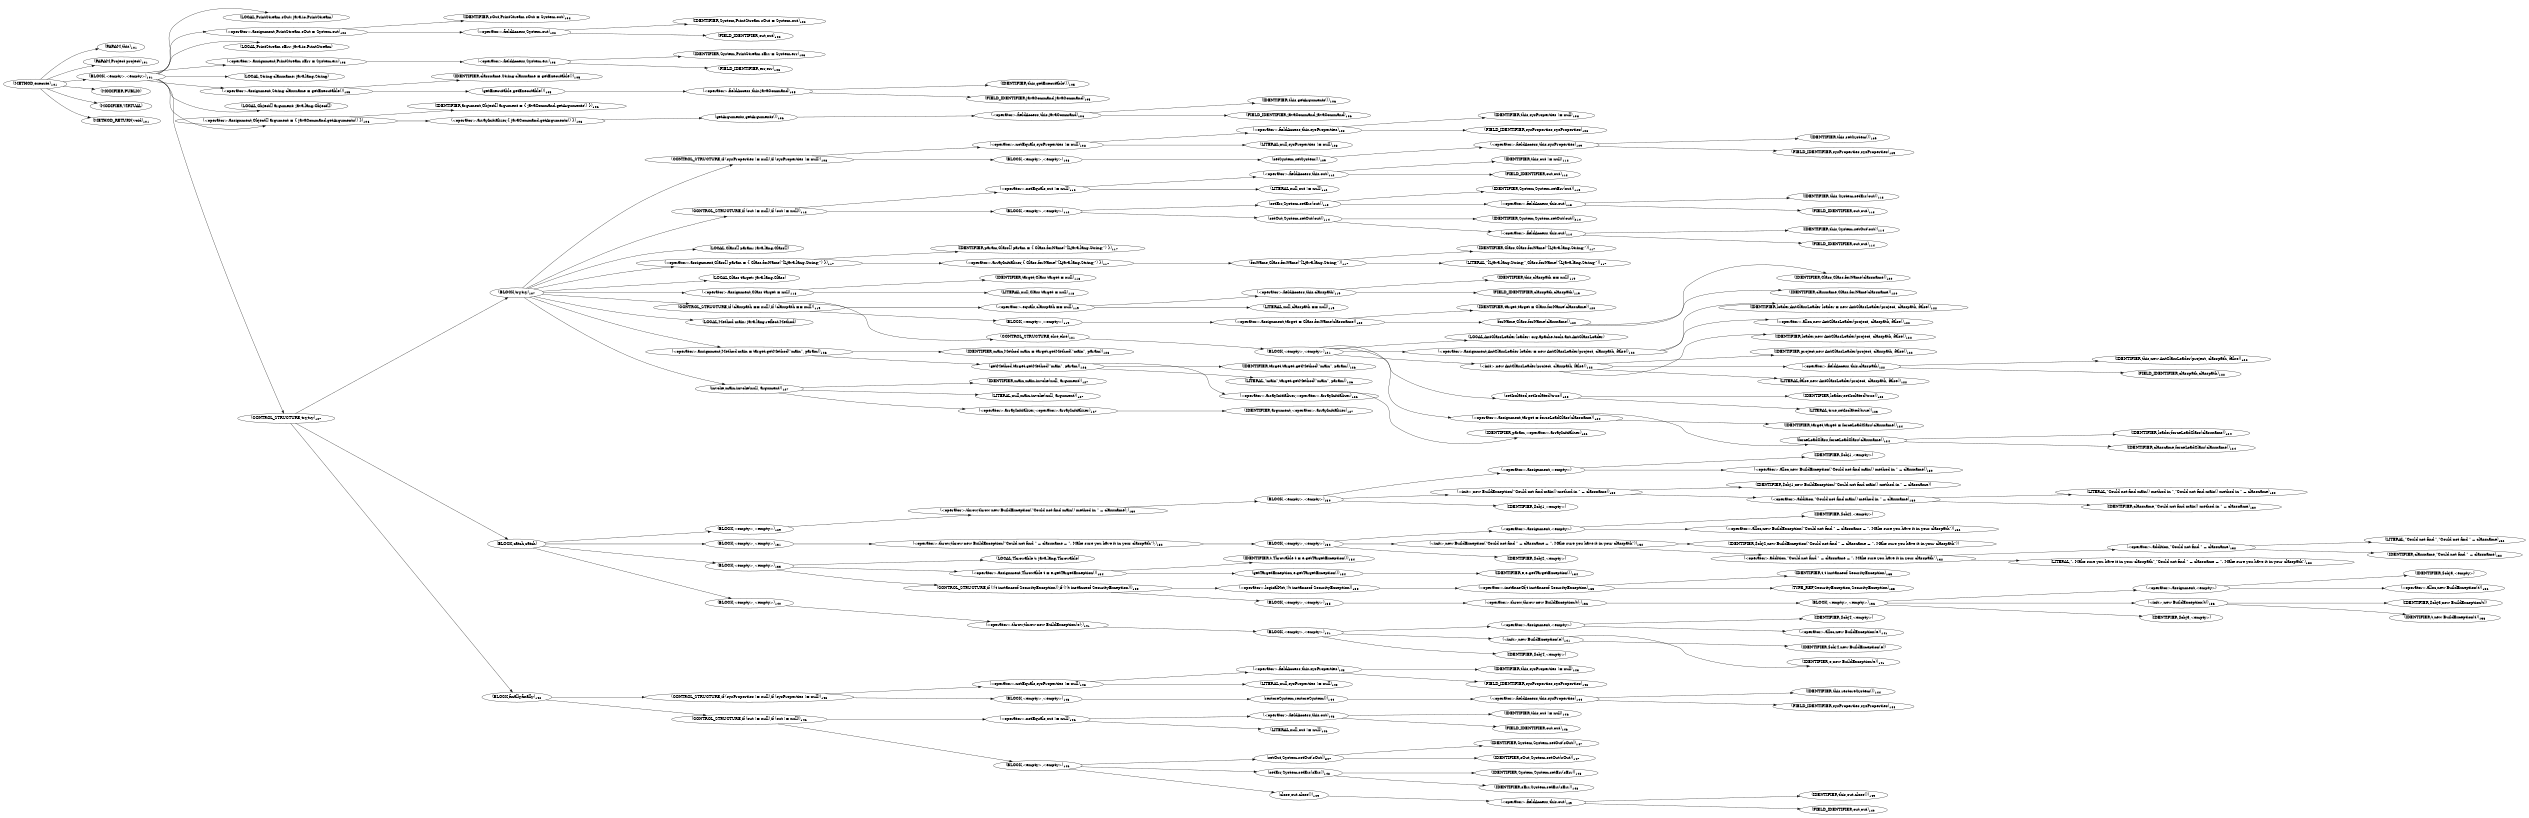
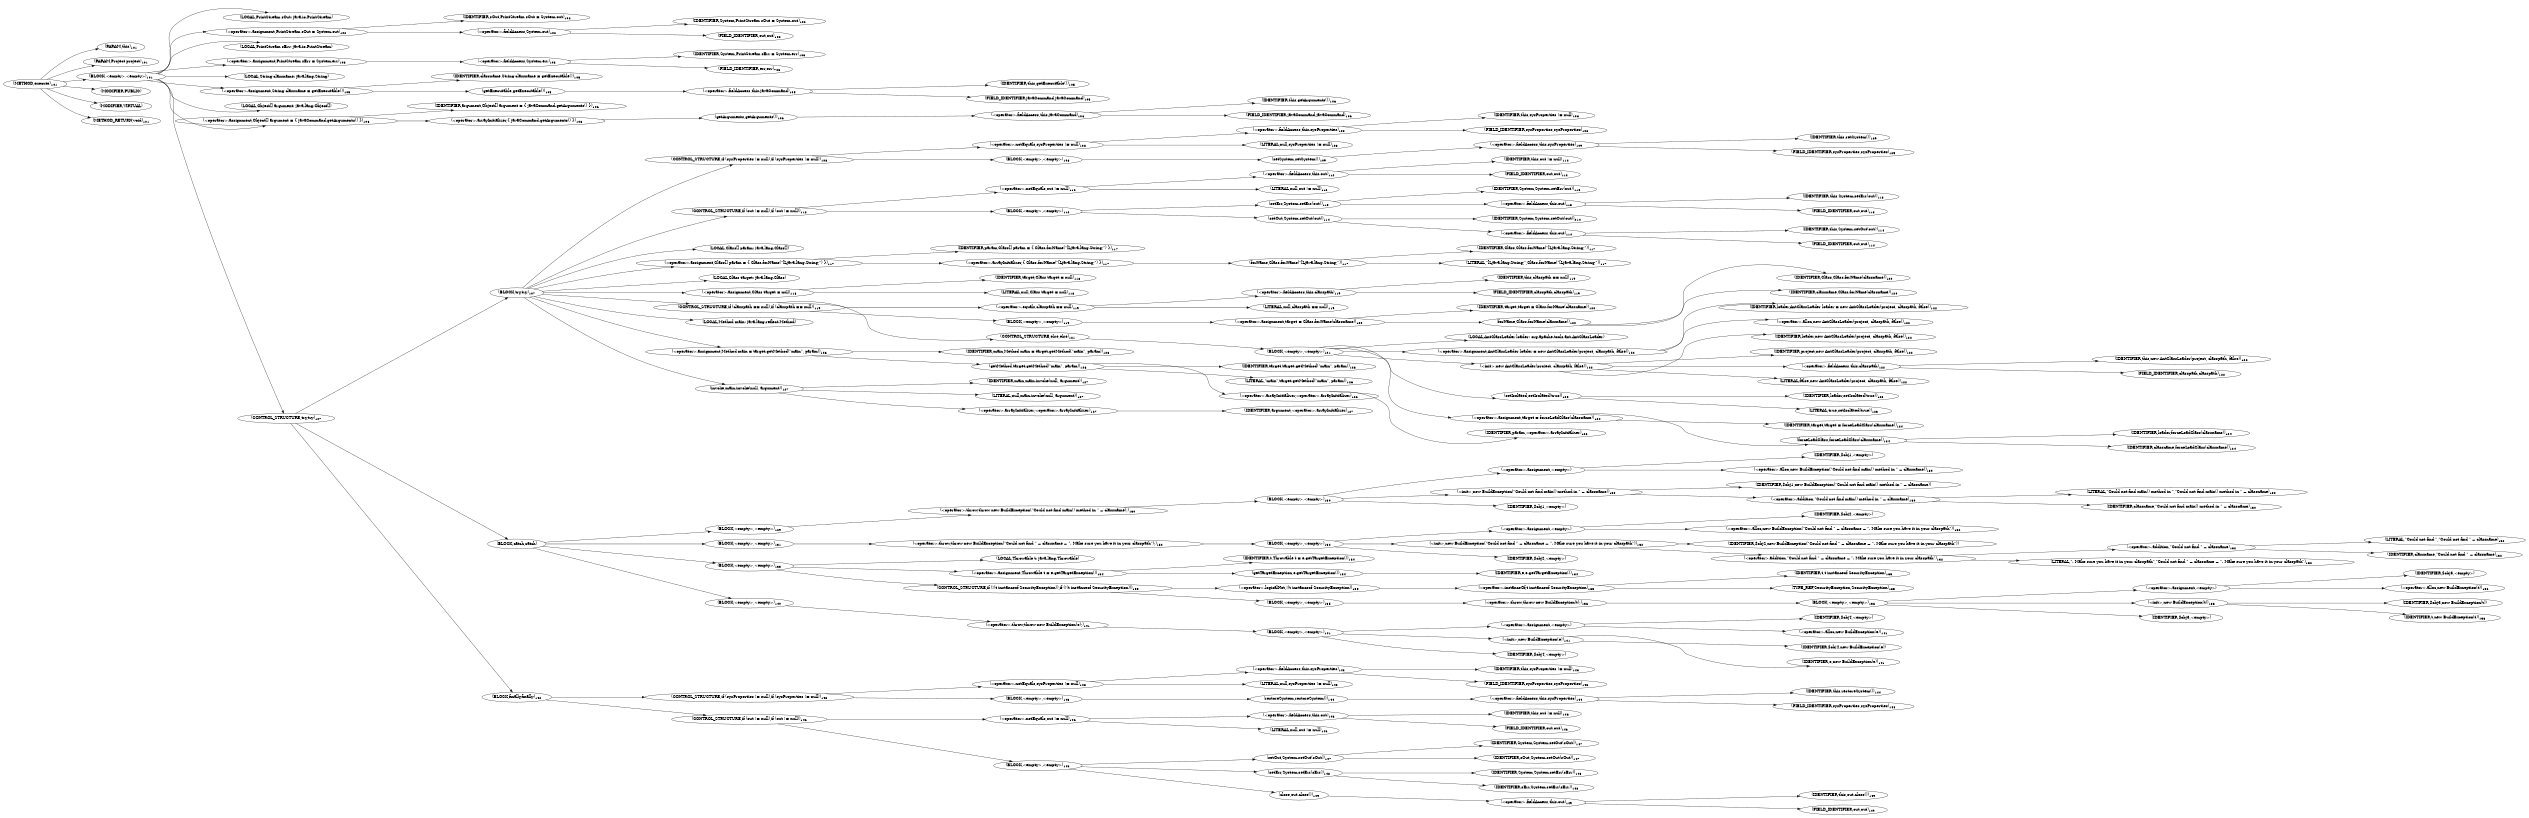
(777, 69) -> (777, 69)
(1328, 758) -> (1328, 758)
